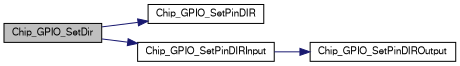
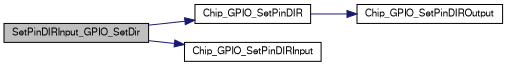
(53, 33) -> (76, 33)
(287, 52) -> (329, 14)
